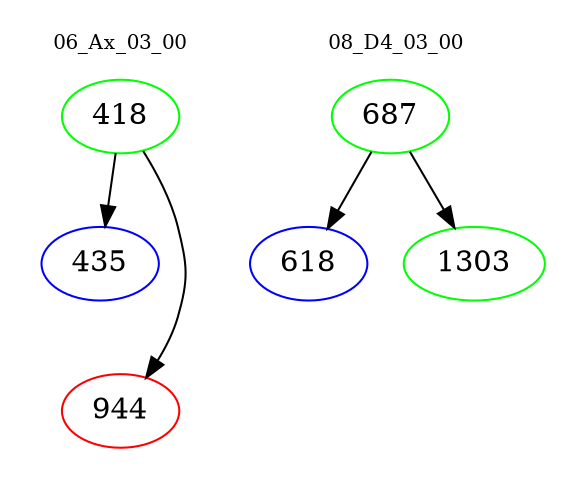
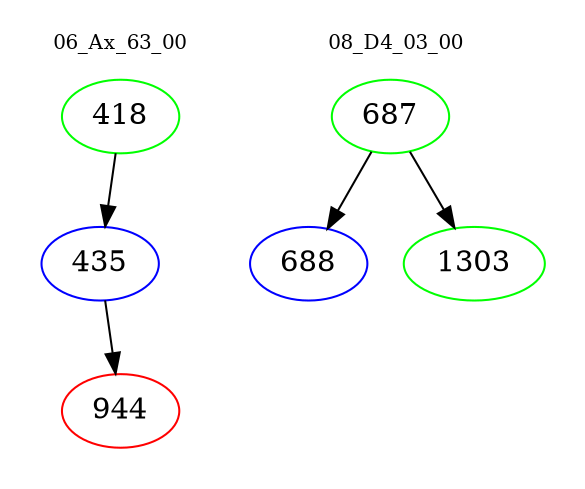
(121, 44) -> (121, 44)
(184, 254) -> (109, 327)
(309, 264) -> (309, 264)
